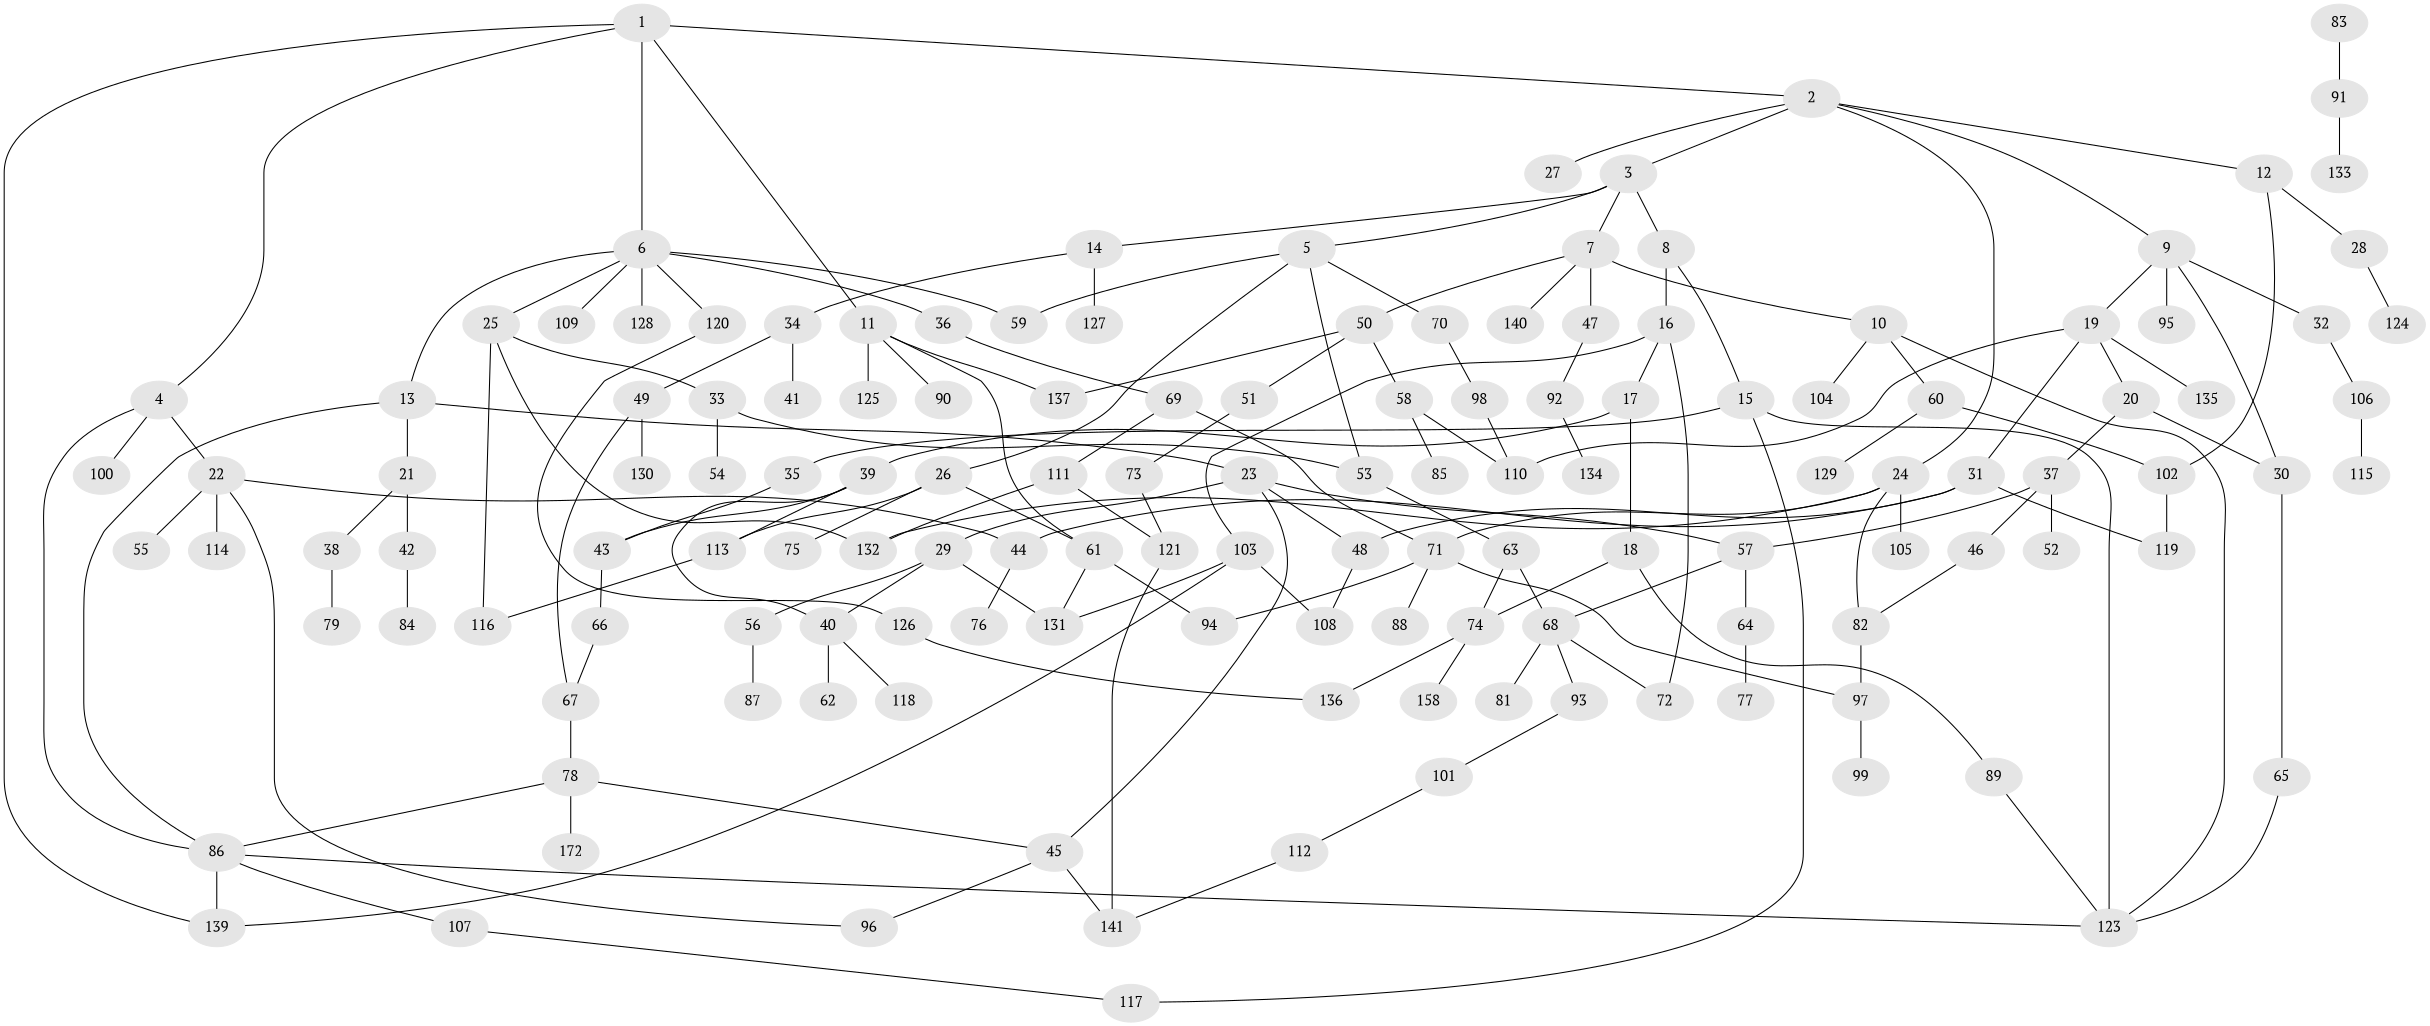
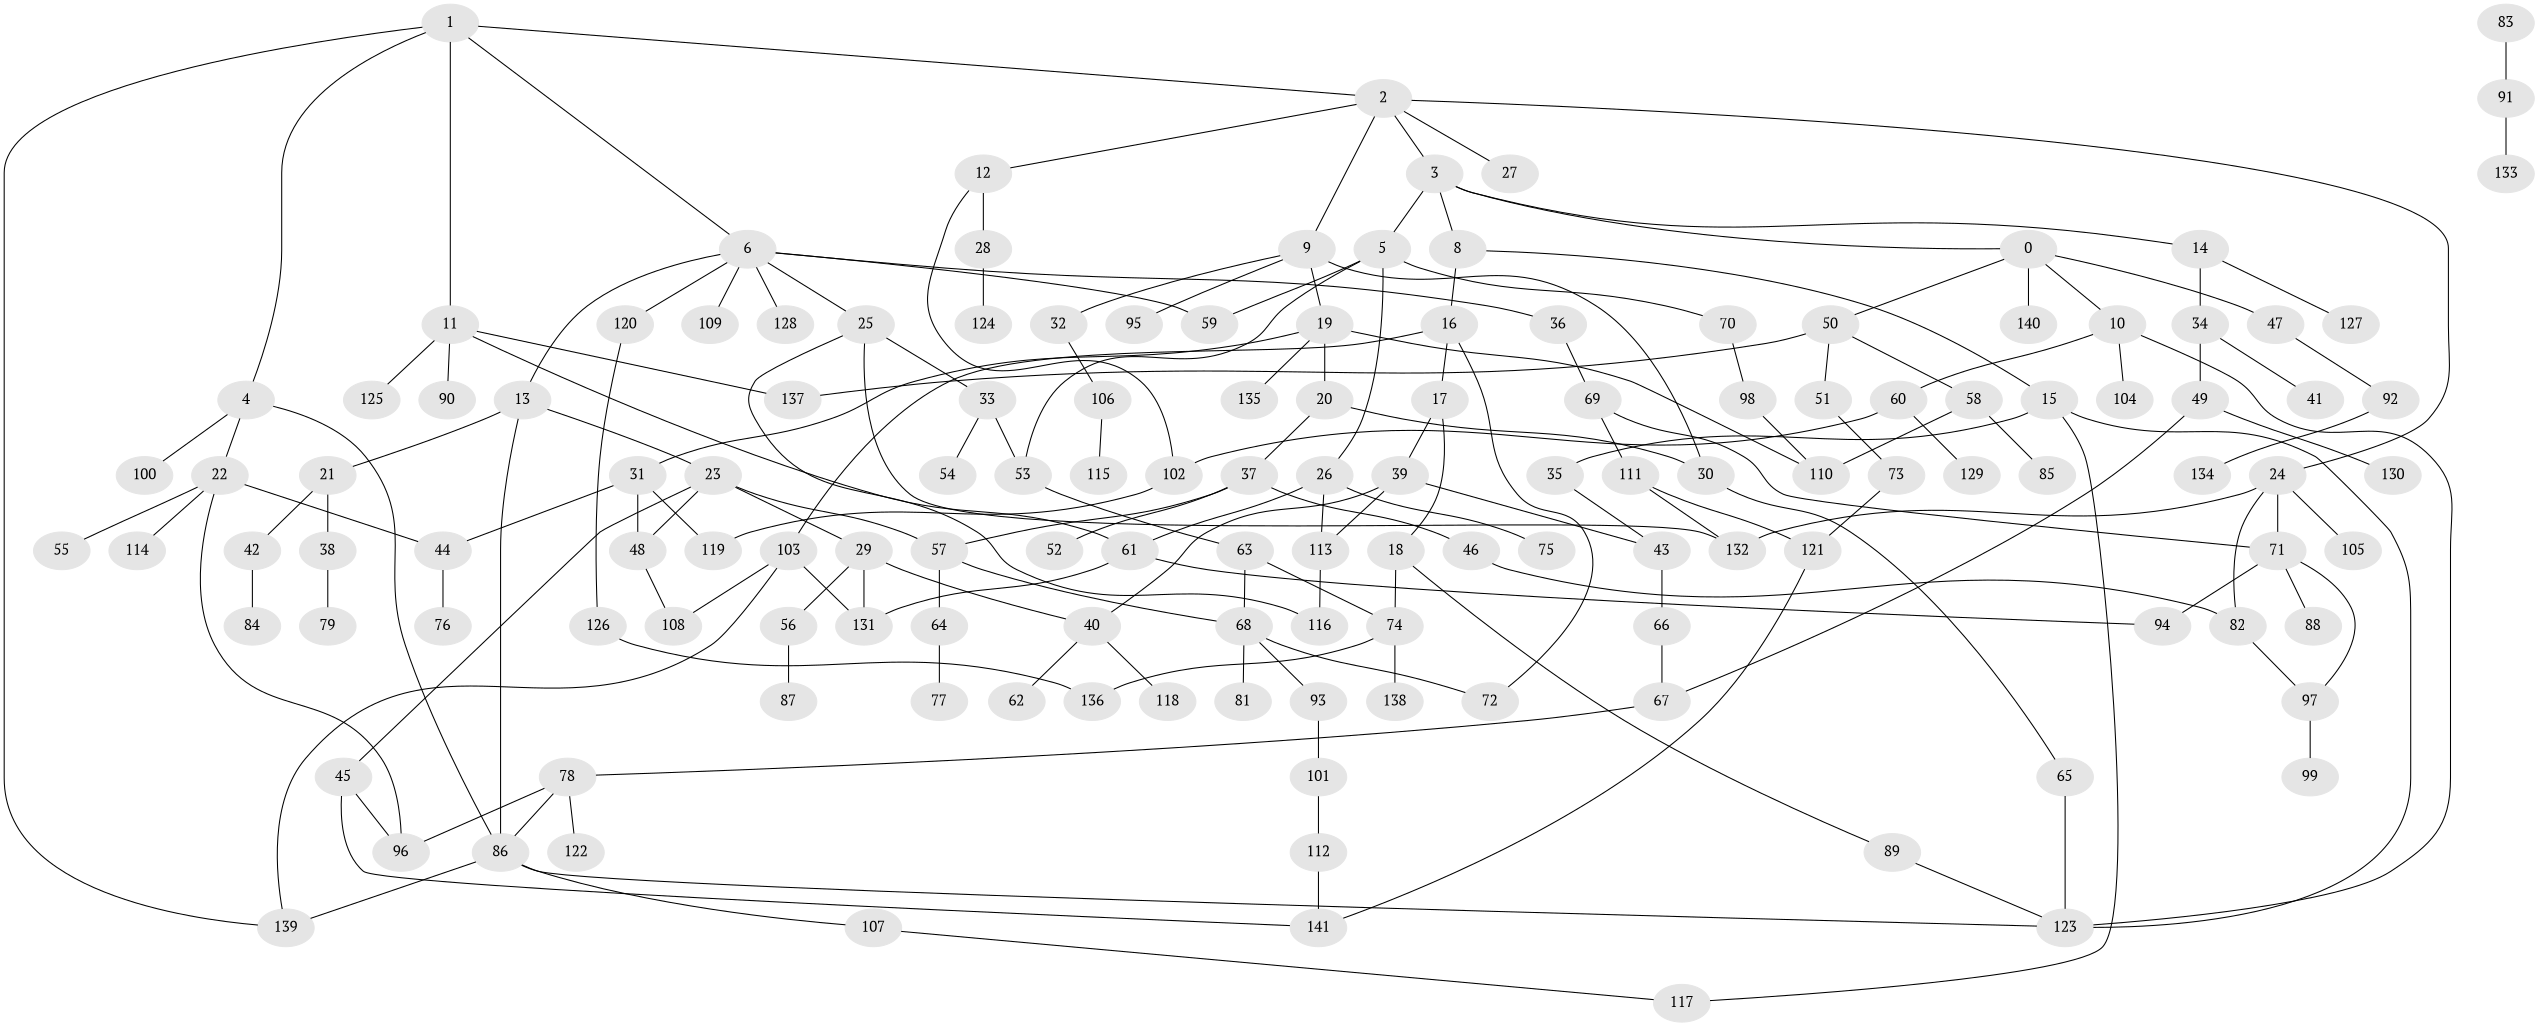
(1591, 249) -> (2028, 249)
(1428, 702) -> (1395, 702)
(813, 815) -> (487, 813)
(571, 852) -> (576, 852)
